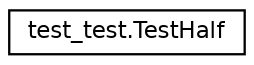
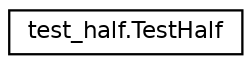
(127, 32) -> (126, 32)
